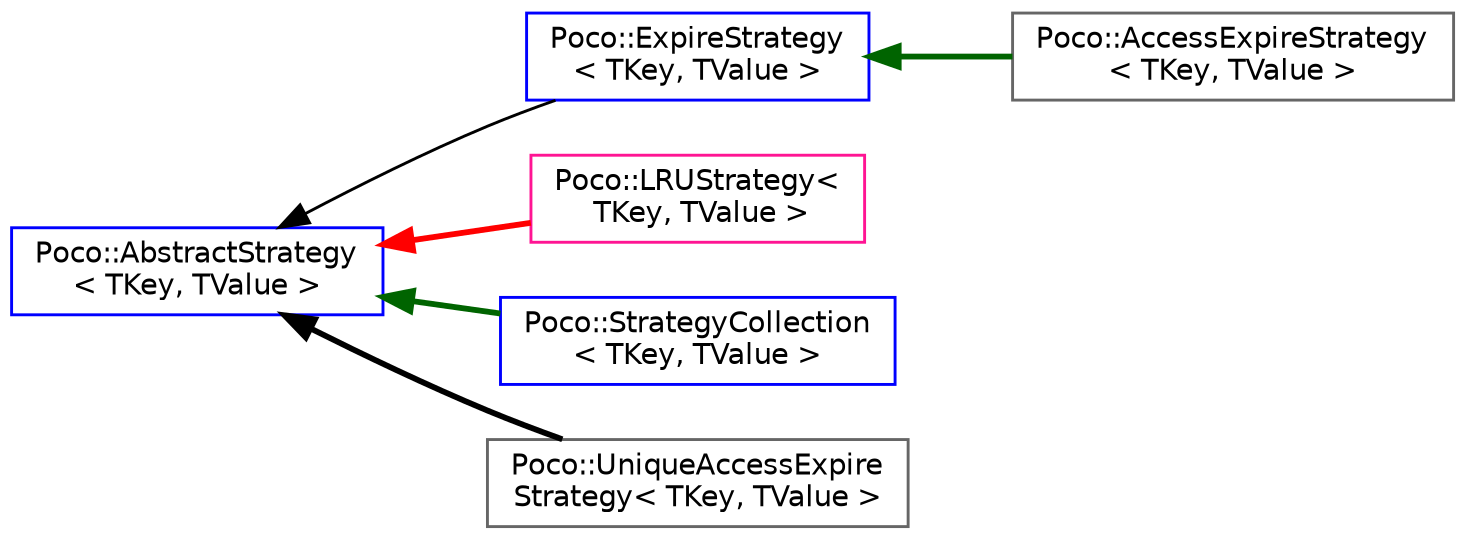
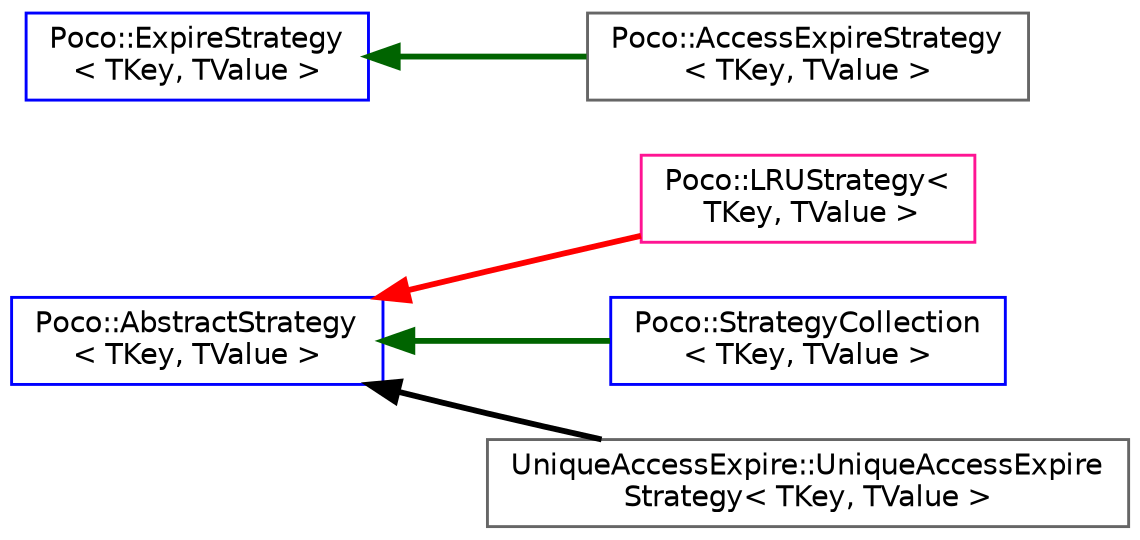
(428, 152) -> none
(698, 483) -> (808, 483)
